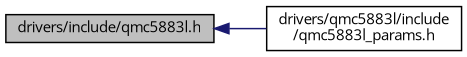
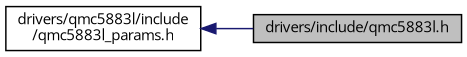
(248, 29) -> (235, 29)
